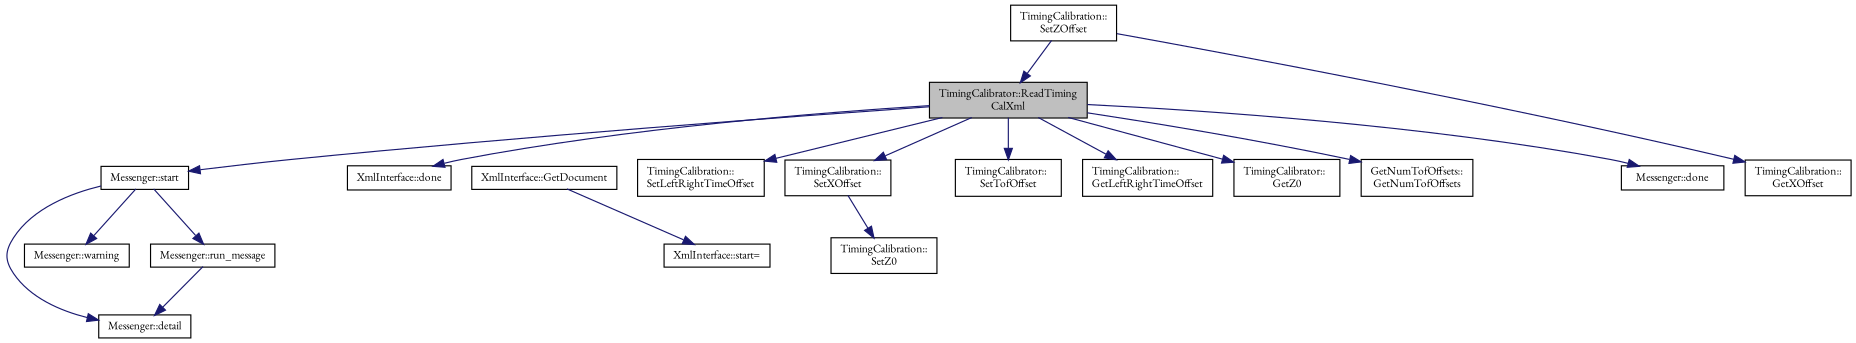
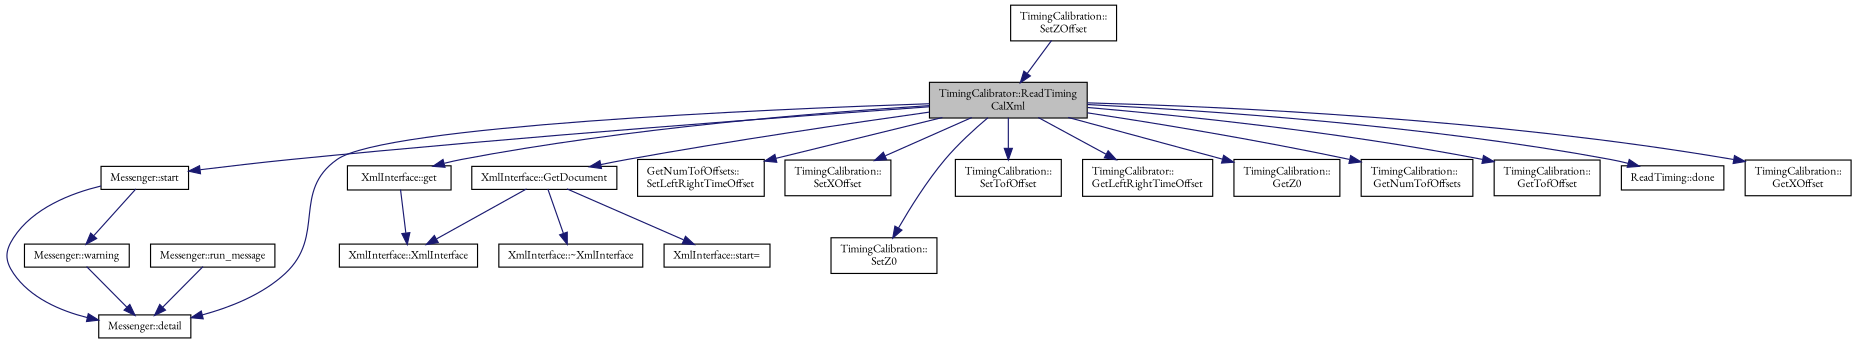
(1426, 93) -> (1411, 121)
none -> (520, 127)
none -> (765, 137)
(399, 178) -> (399, 178)
(701, 178) -> (701, 178)
(1008, 178) -> (1008, 178)
(1148, 178) -> (1148, 178)
(1287, 178) -> (1287, 178)
(1417, 178) -> (1417, 178)
none -> (1547, 178)
(1673, 178) -> (1673, 178)
(175, 212) -> none
(858, 212) -> (938, 168)
none -> (408, 256)
none -> (571, 256)
none -> (107, 287)
